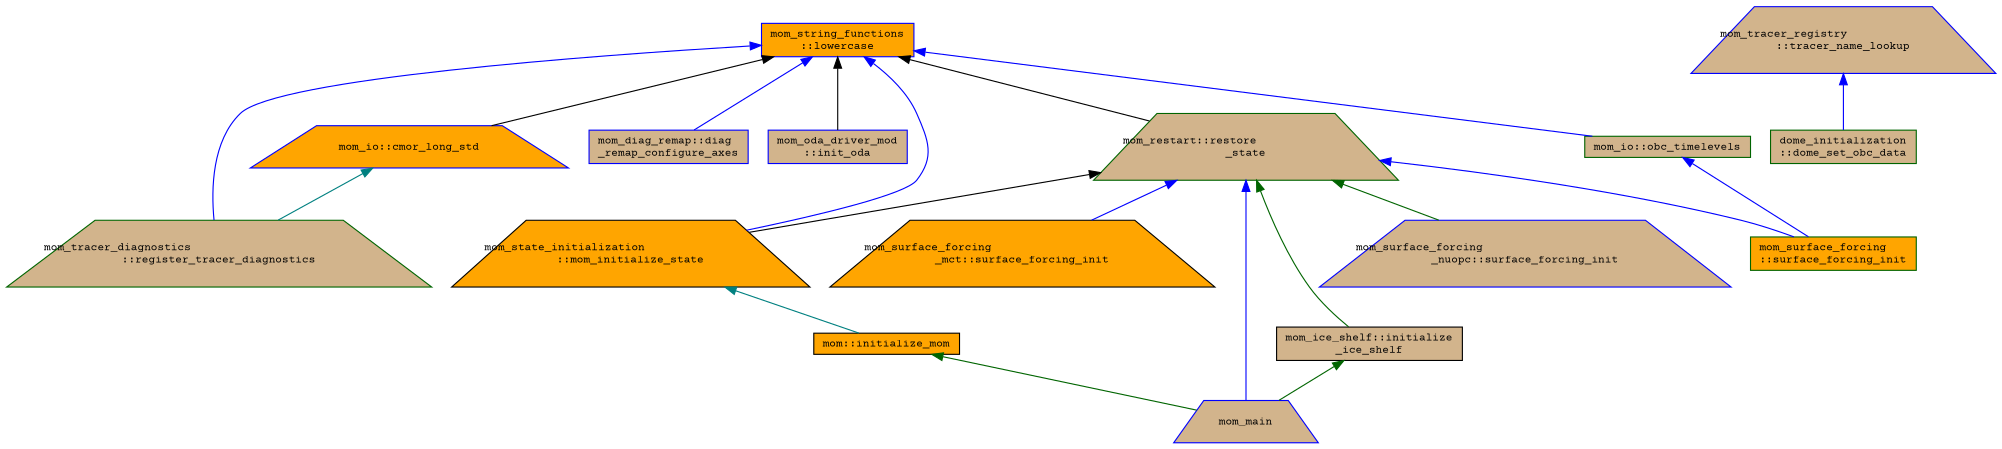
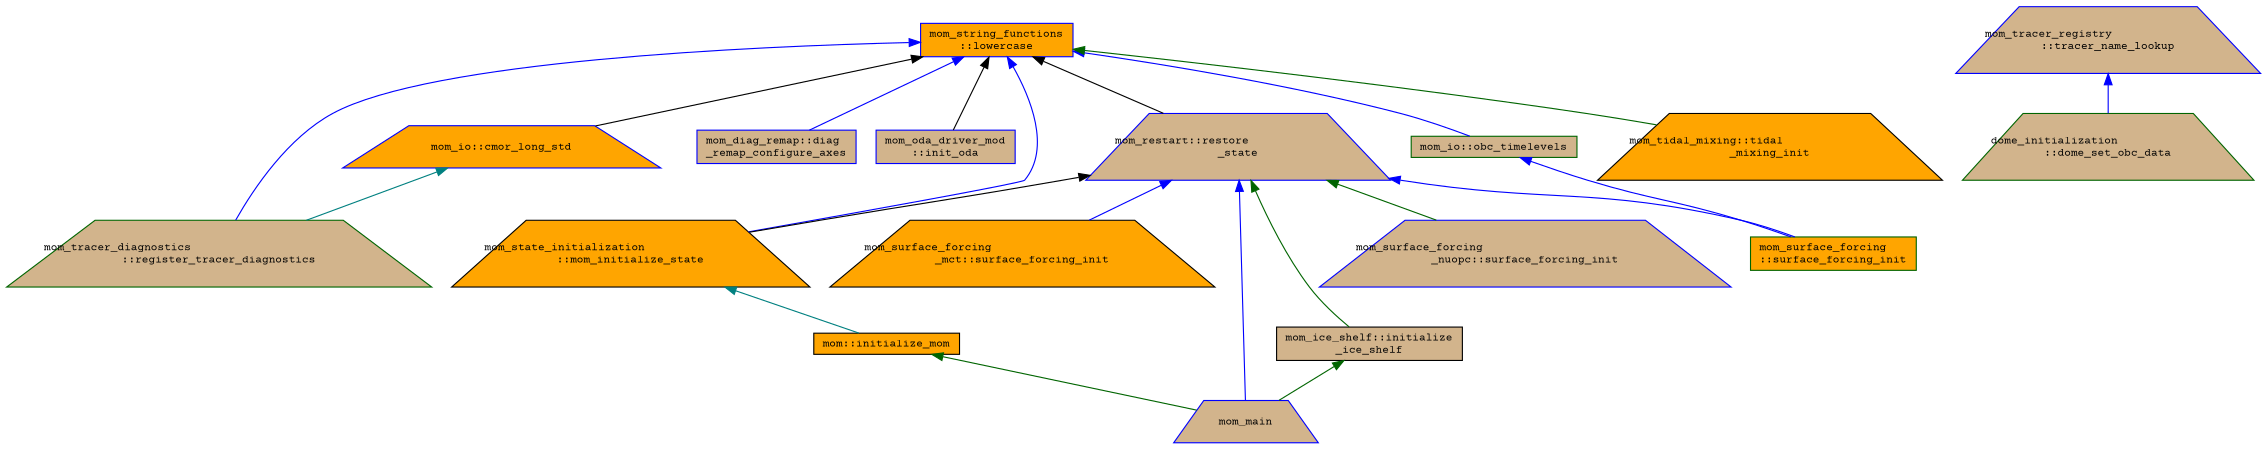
(1246, 147) -> (1238, 147)
none -> (1770, 147)
(1843, 147) -> (2108, 147)
